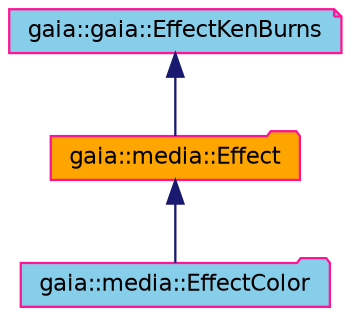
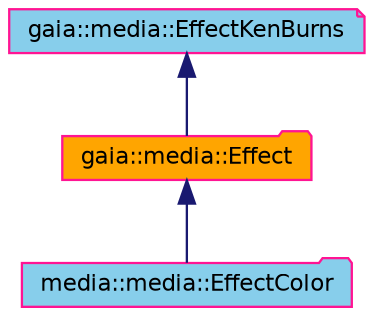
(175, 31) -> (187, 31)
(175, 285) -> (187, 285)
